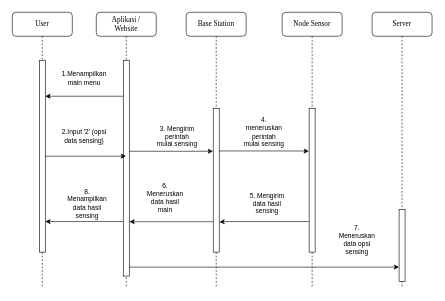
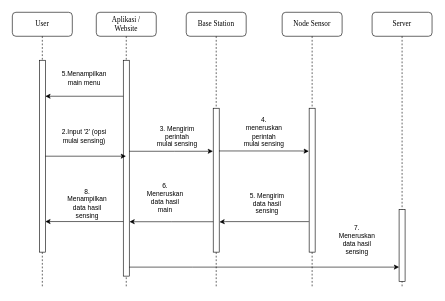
(84, 78) -> (84, 78)
(84, 137) -> (84, 137)
(357, 240) -> (357, 240)
